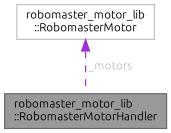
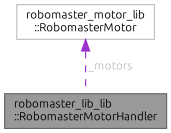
(86, 111) -> (86, 111)
